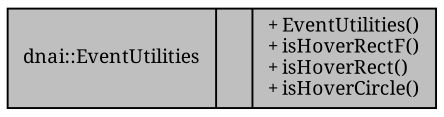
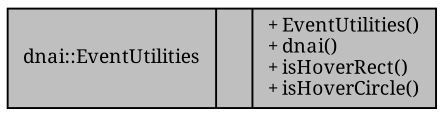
(344, 47) -> (303, 47)
